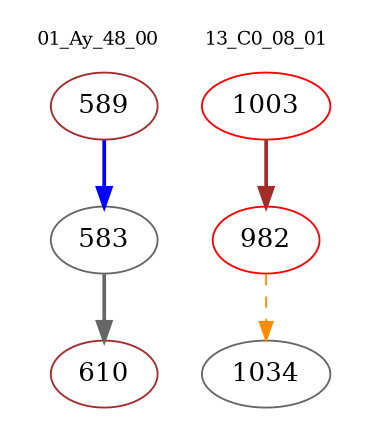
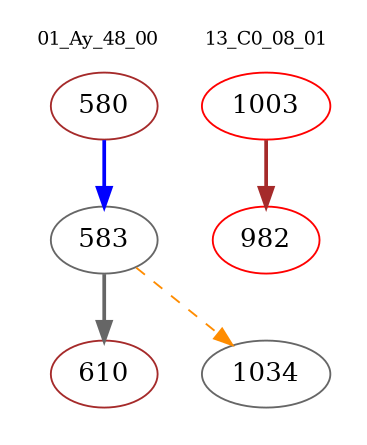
(104, 106) -> (104, 106)
(266, 298) -> (161, 287)
